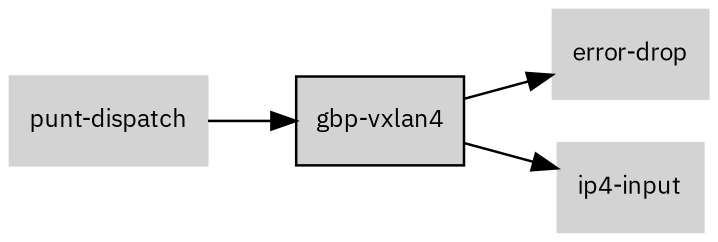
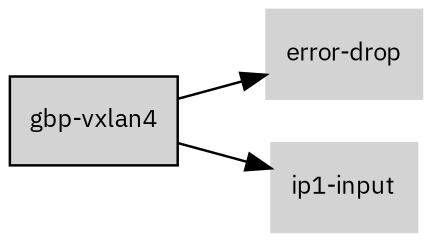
(109, 121) -> none
(631, 188) -> (344, 188)
